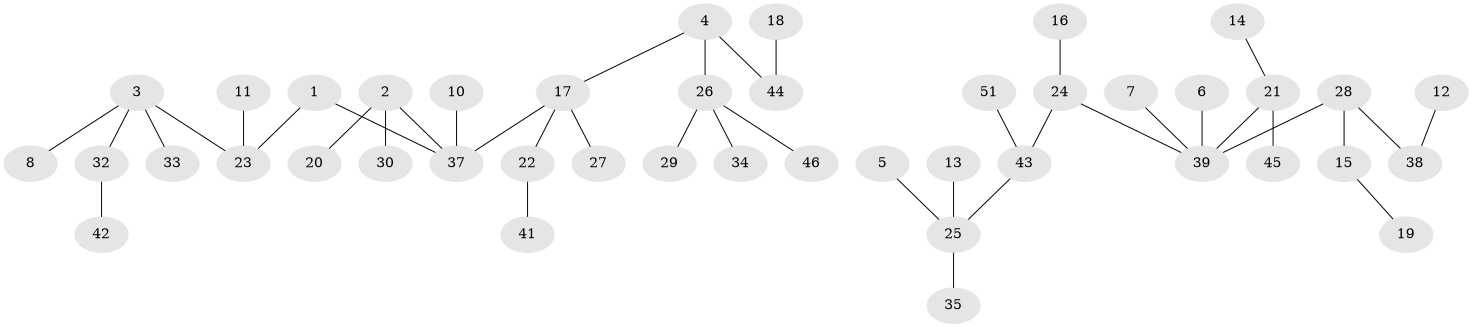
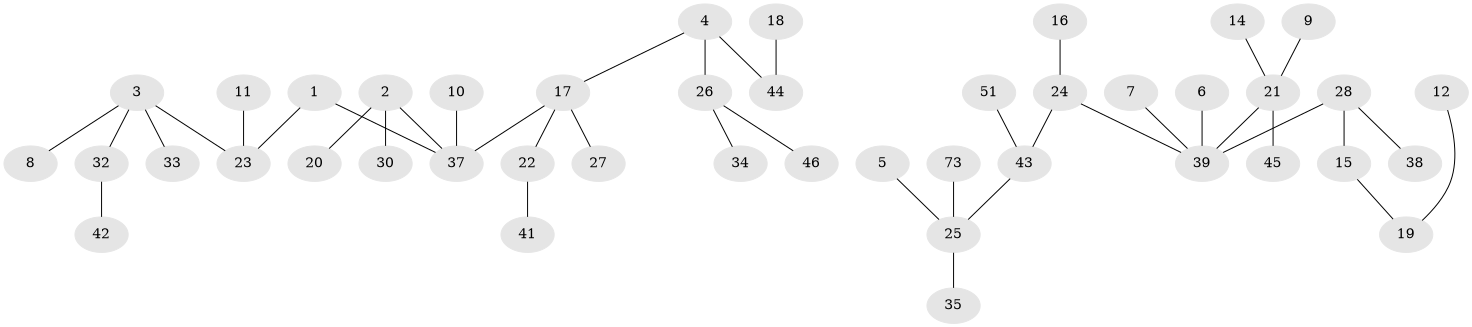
none -> (1309, 22)
(1428, 128) -> (1454, 170)
(670, 164) -> none
(954, 164) -> (954, 164)
